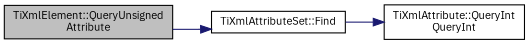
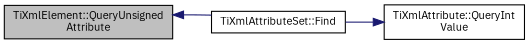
(454, 22) -> (454, 22)
(187, 29) -> (198, 15)
